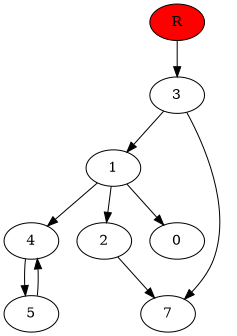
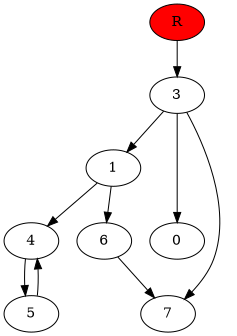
(142, 201) -> (177, 163)
(104, 241) -> (104, 241)
